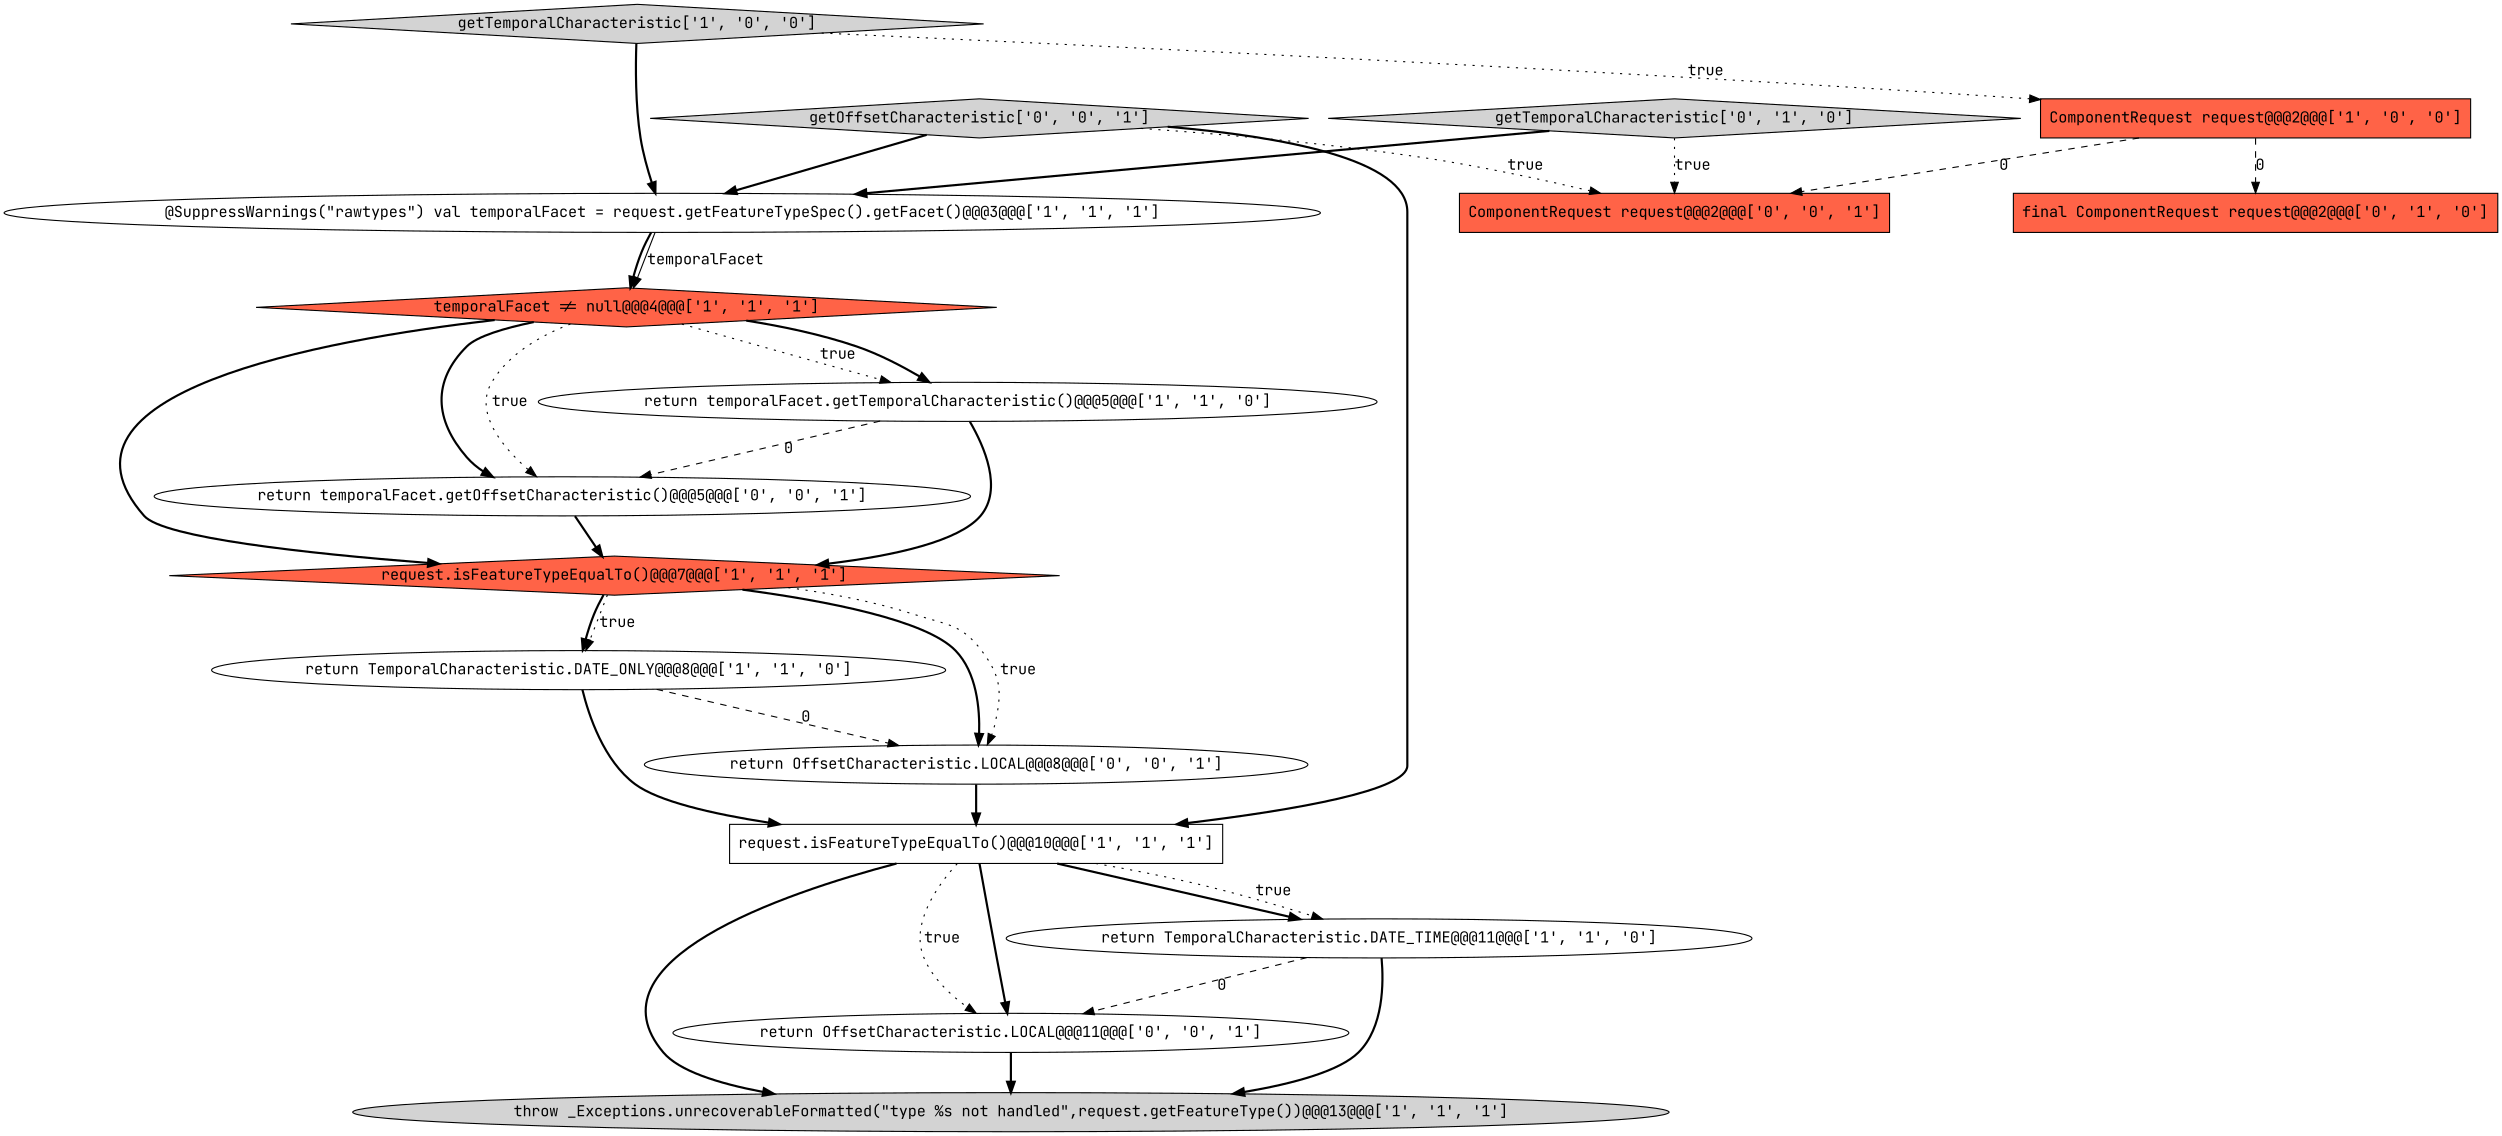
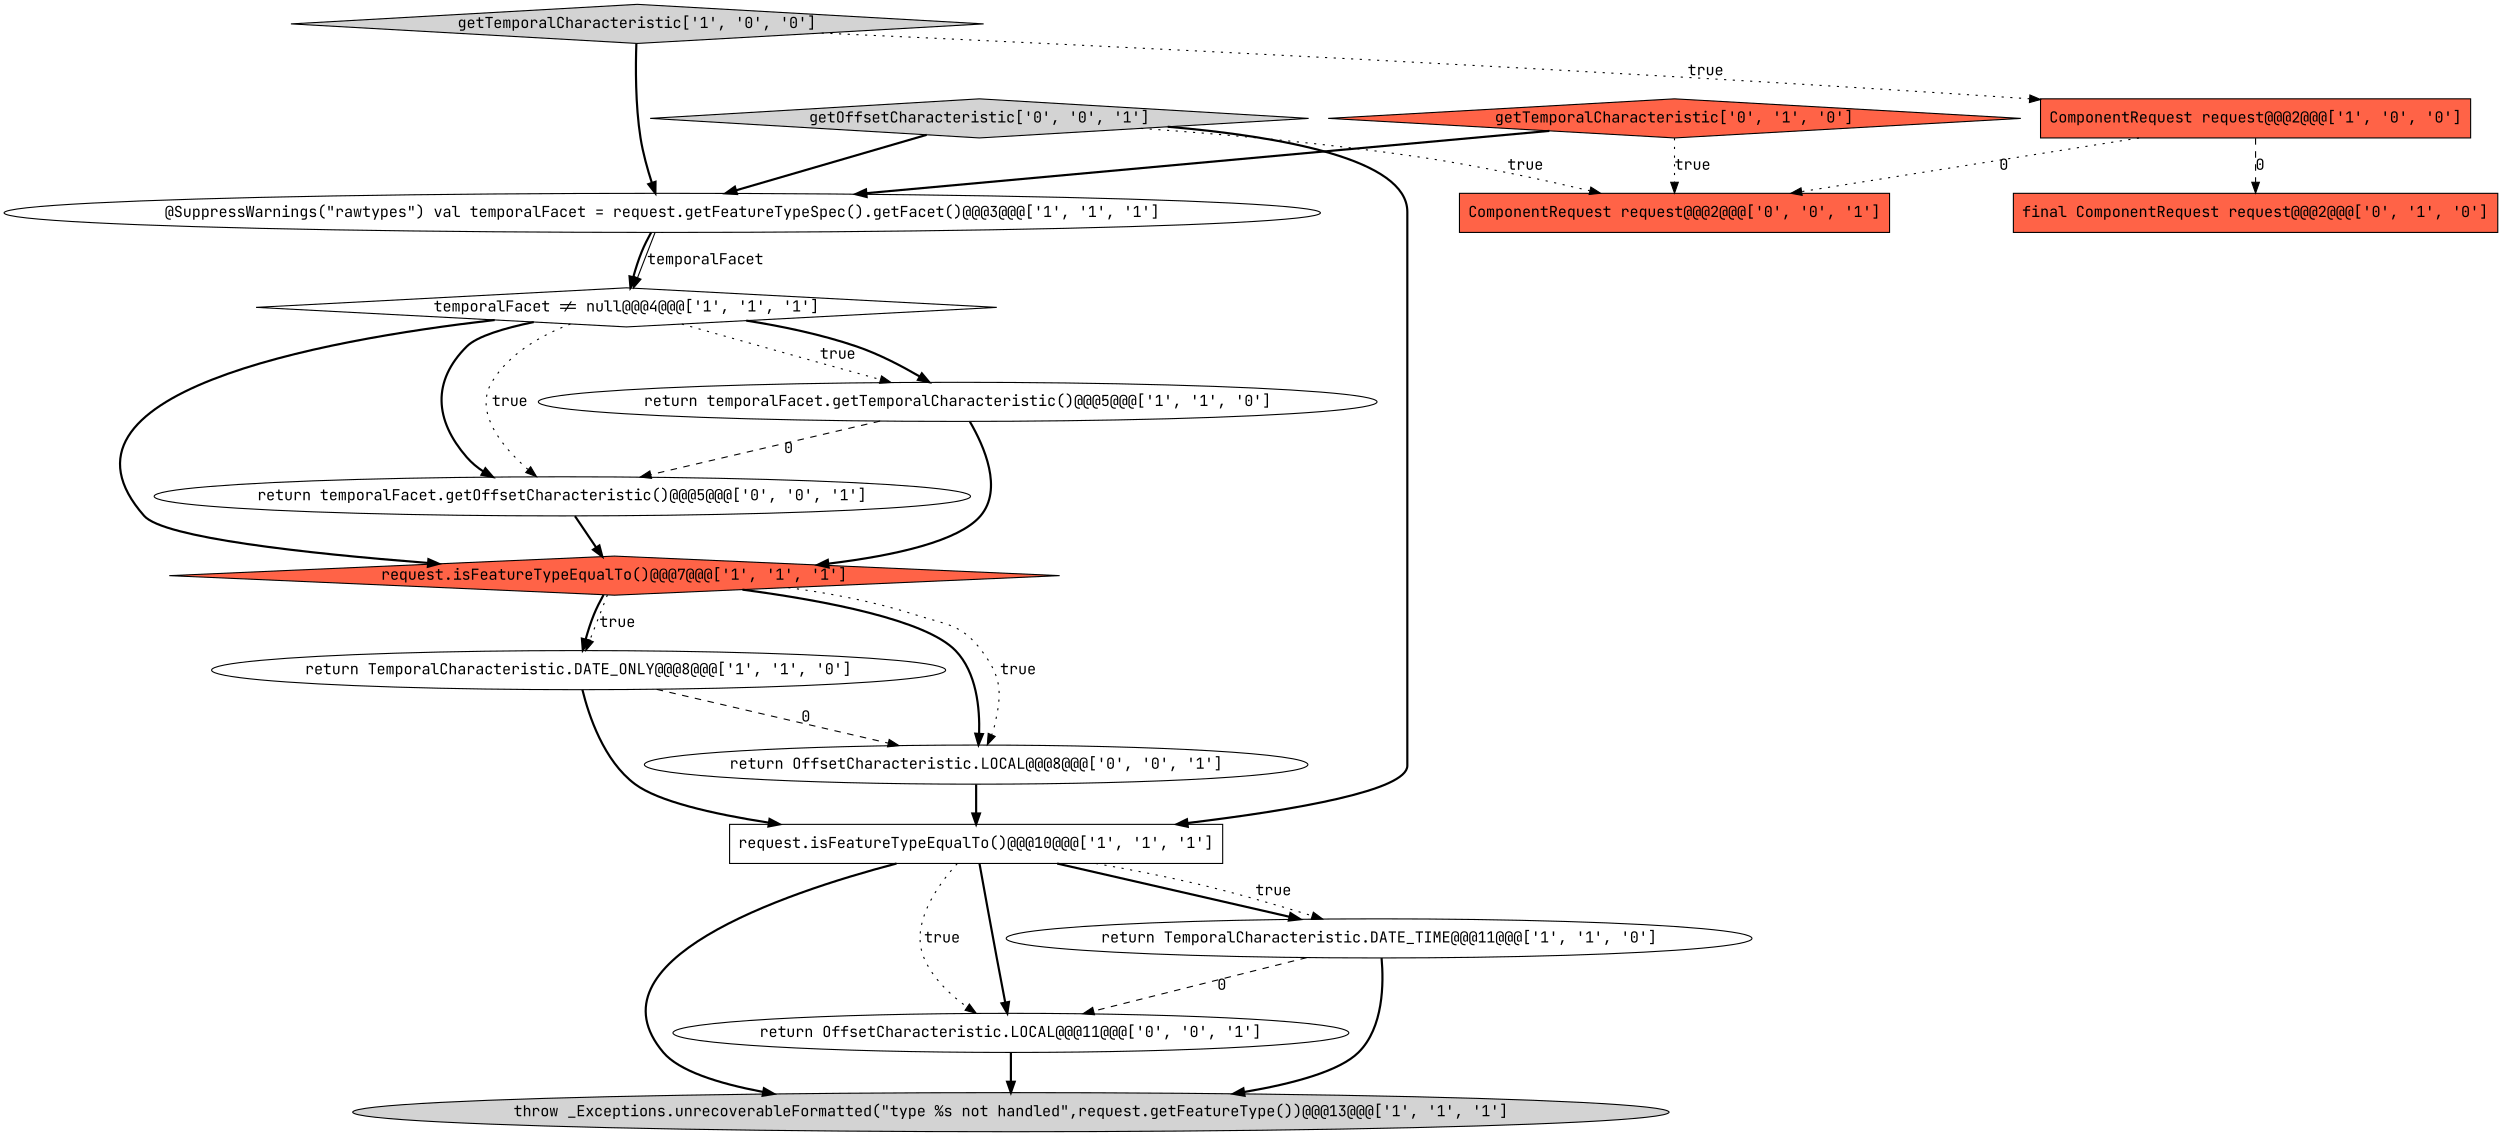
(1674, 118) -> (1674, 118)
(1970, 165) -> (1970, 165)
(626, 307) -> (626, 307)
